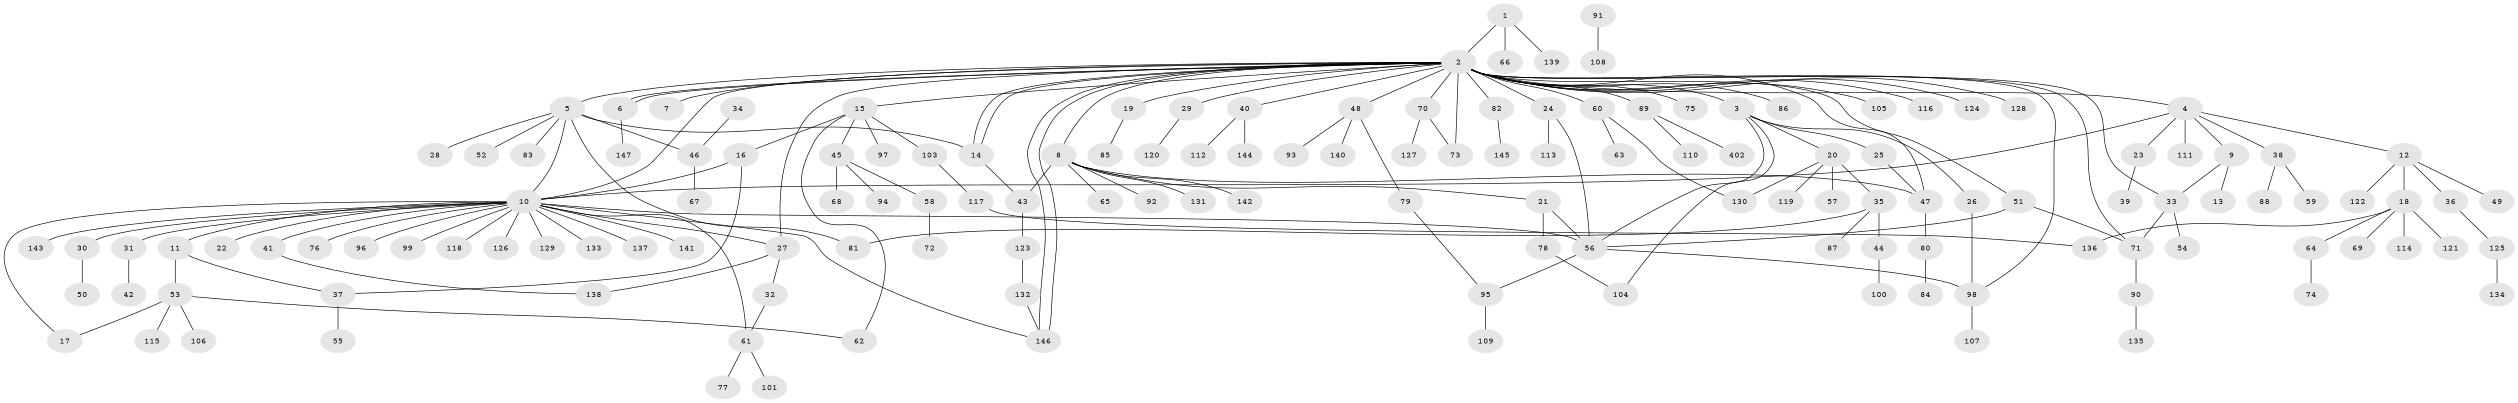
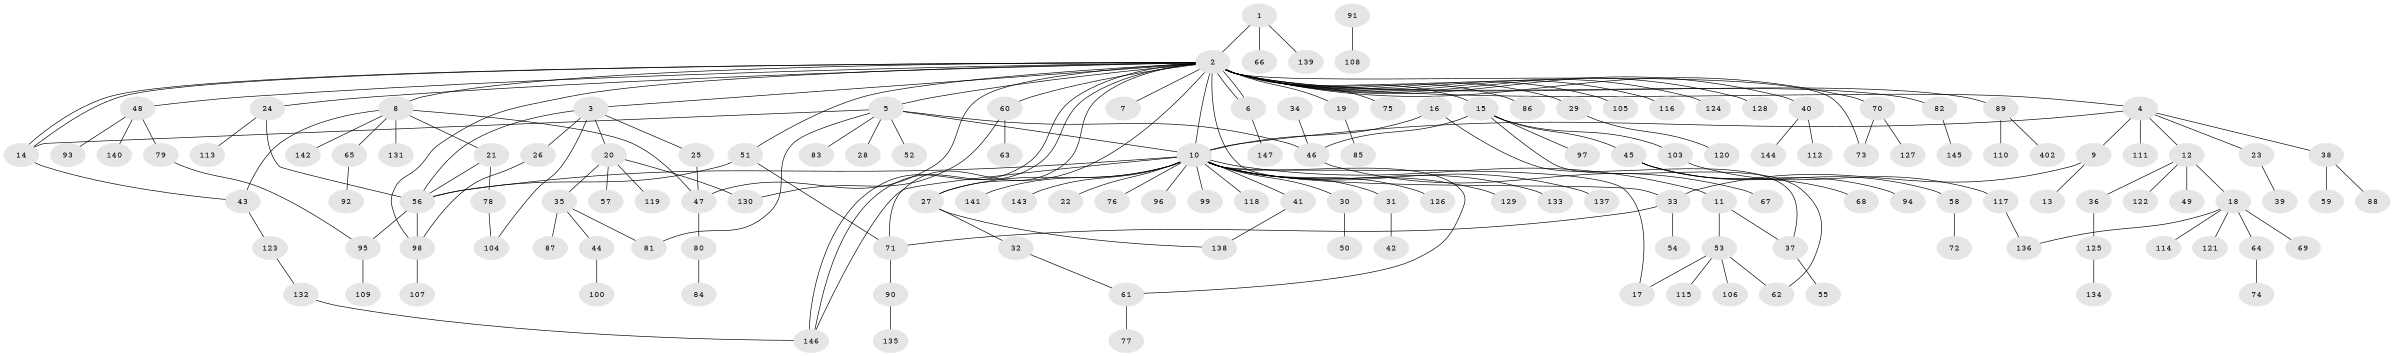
(792, 135) -> (1382, 133)
(1105, 178) -> (348, 178)
(769, 388) -> none
